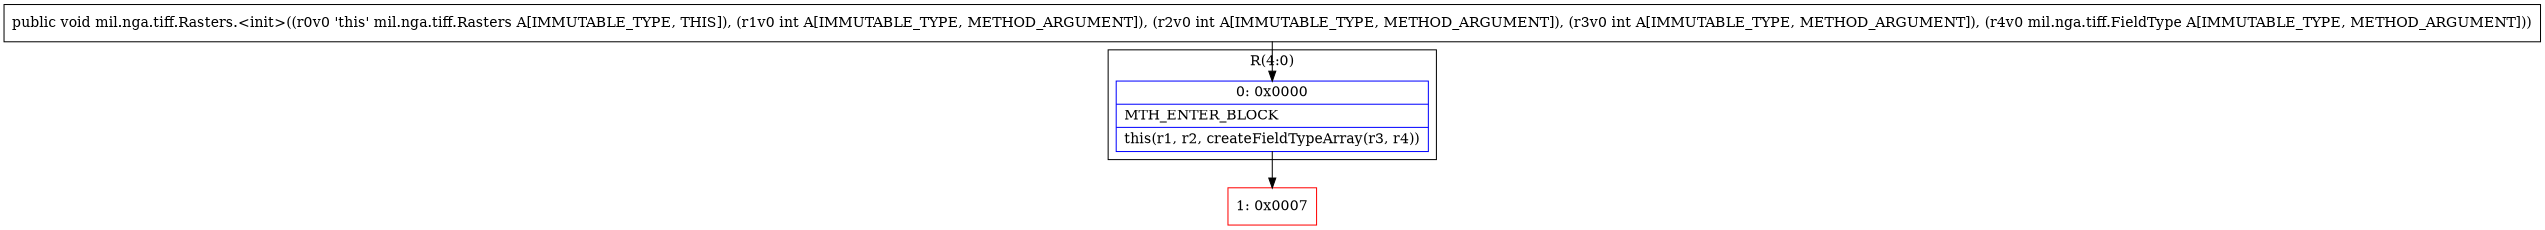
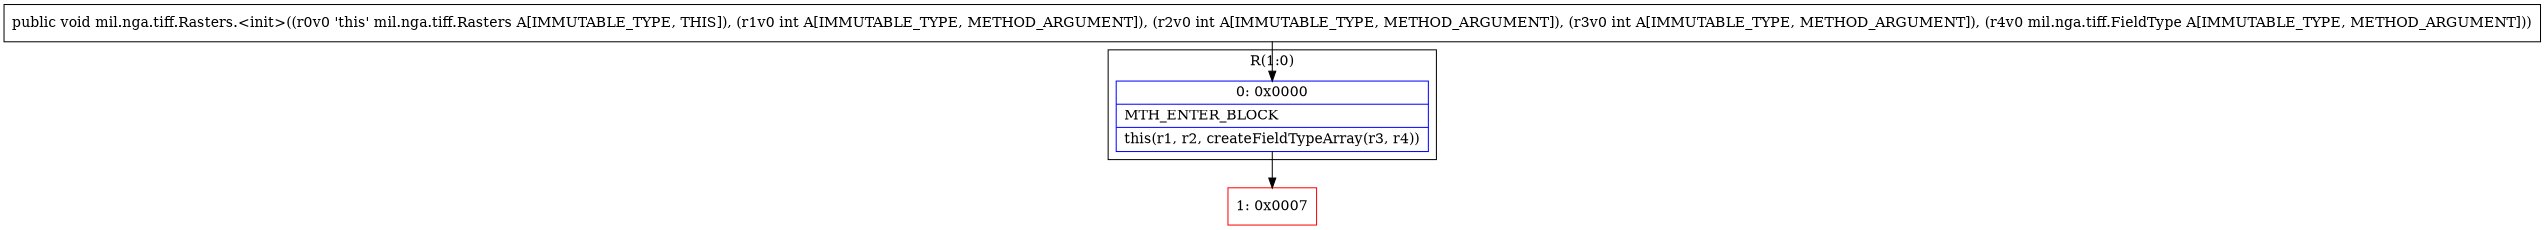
(1272, 61) -> (1272, 61)
